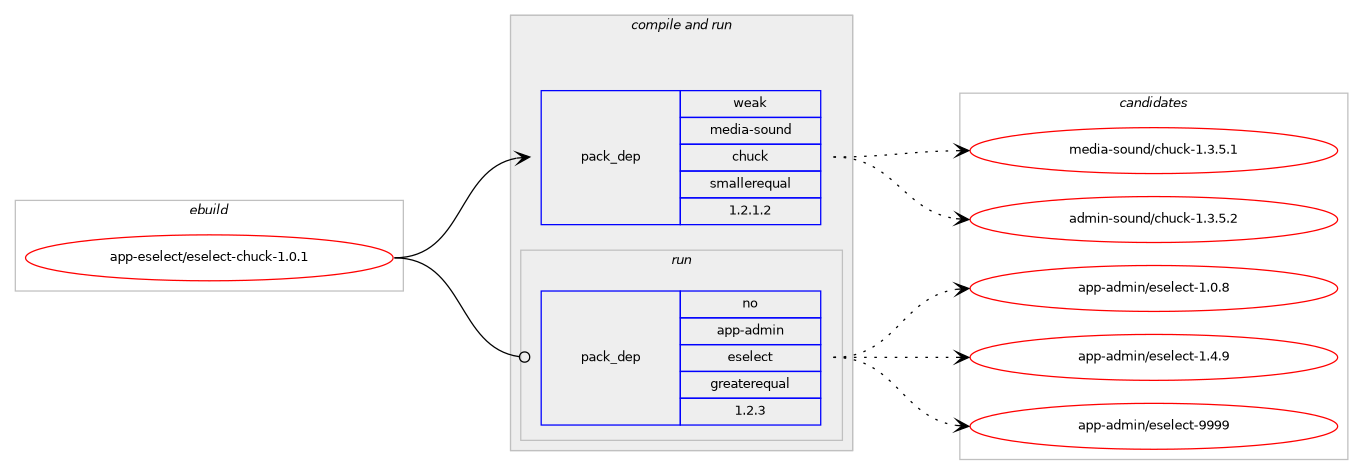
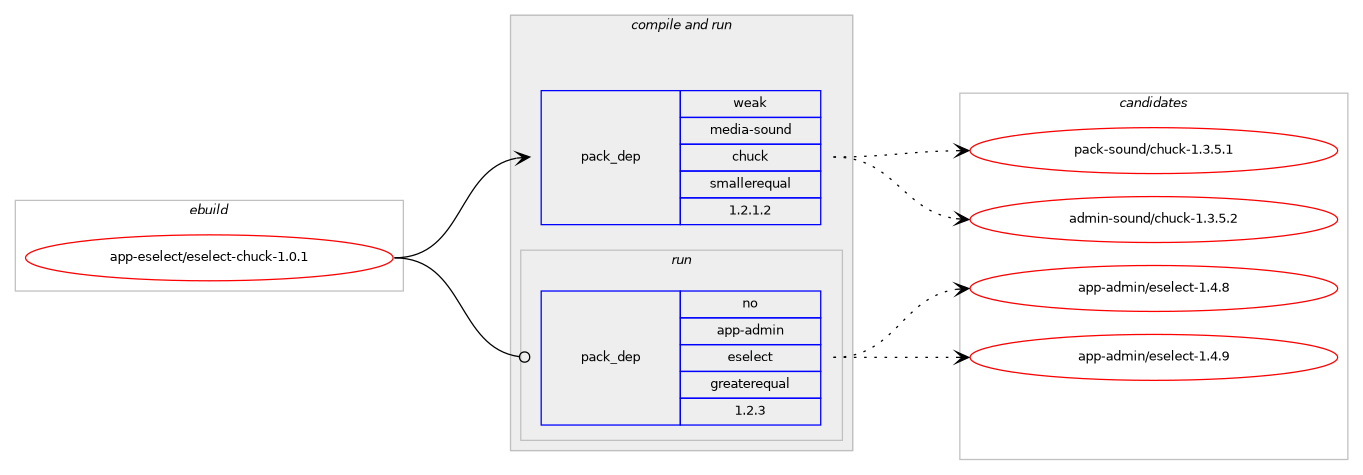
(1154, 151) -> (1154, 151)
(1154, 288) -> (1154, 288)
(1154, 426) -> none
